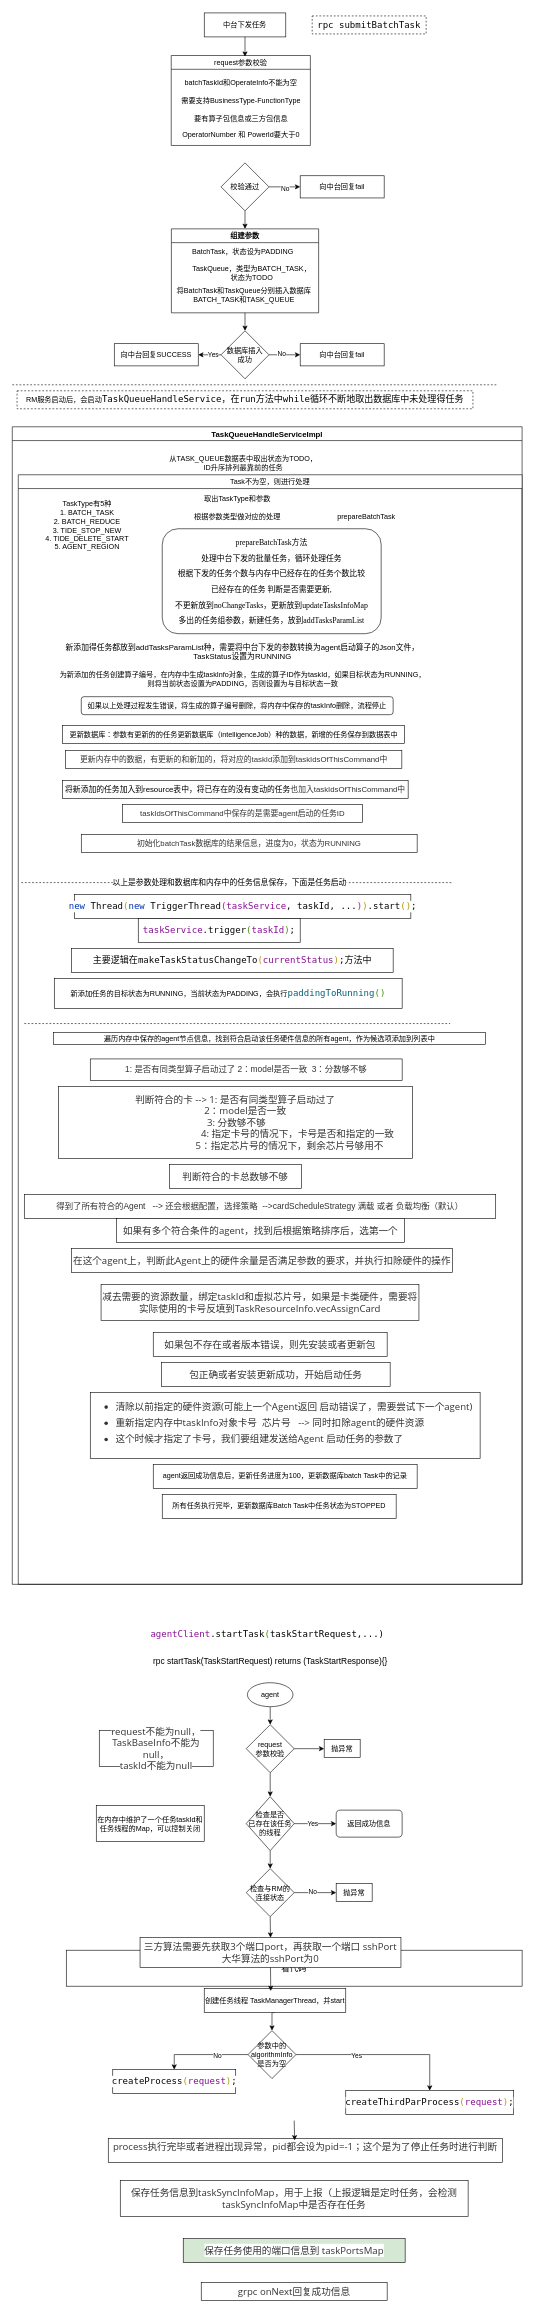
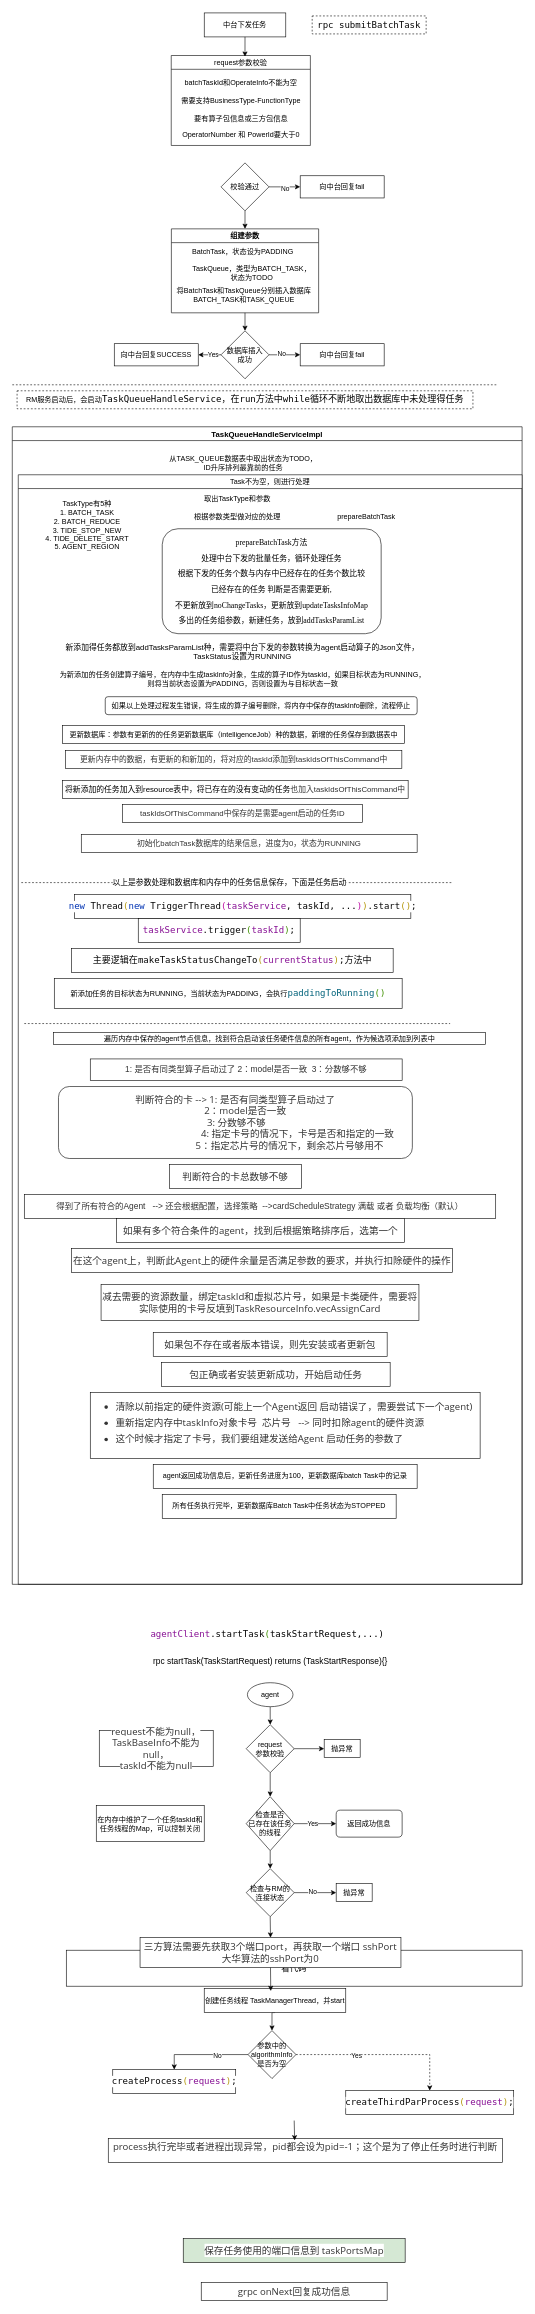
(237, 705) -> (261, 705)
(236, 1122) -> (236, 1122)
(412, 2055) -> (412, 2055)
(294, 2199) -> none
